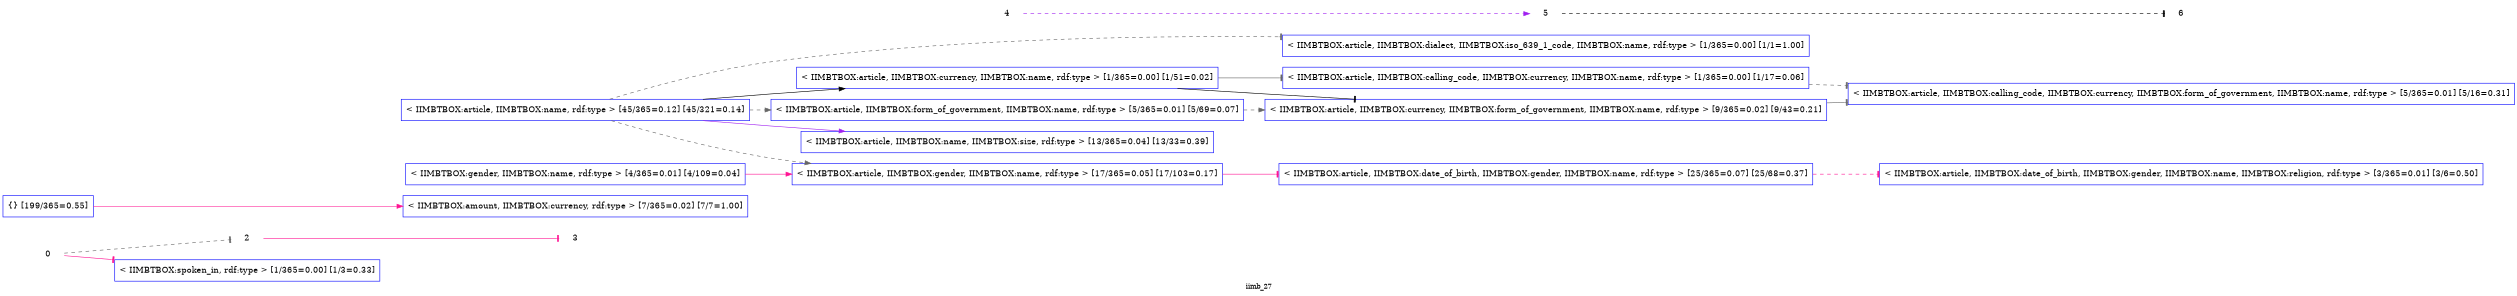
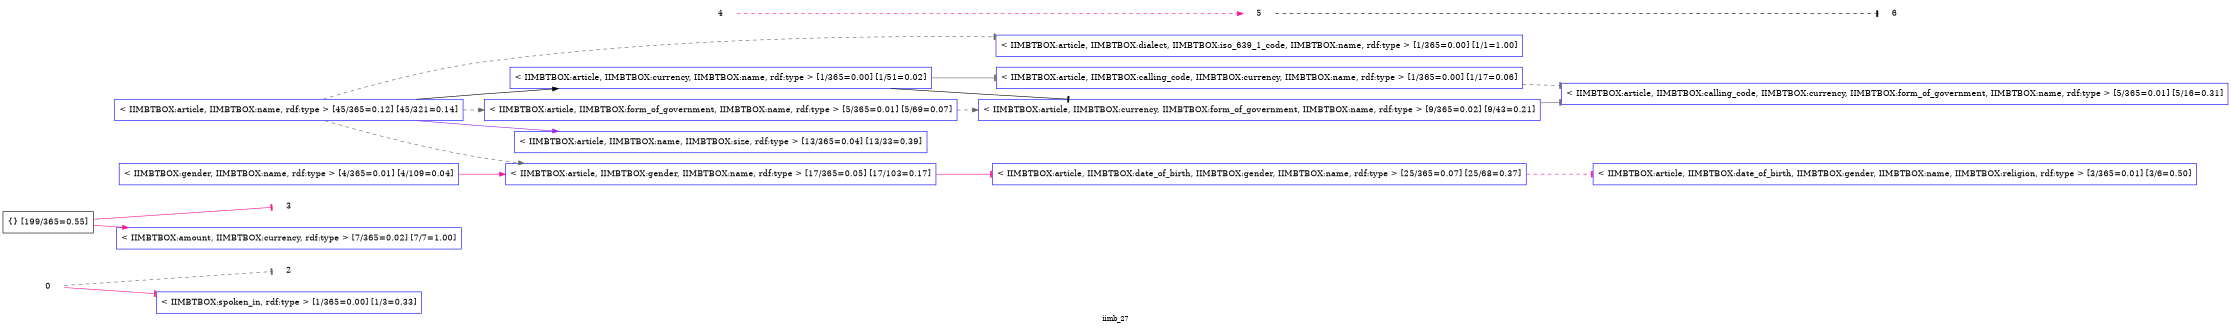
(1273, 14) -> (987, 14)
(48, 206) -> (48, 222)
(410, 238) -> (182, 213)
